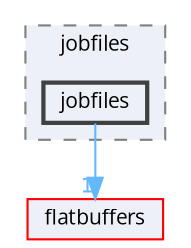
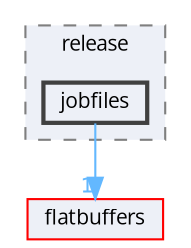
(95, 46) -> (95, 46)
